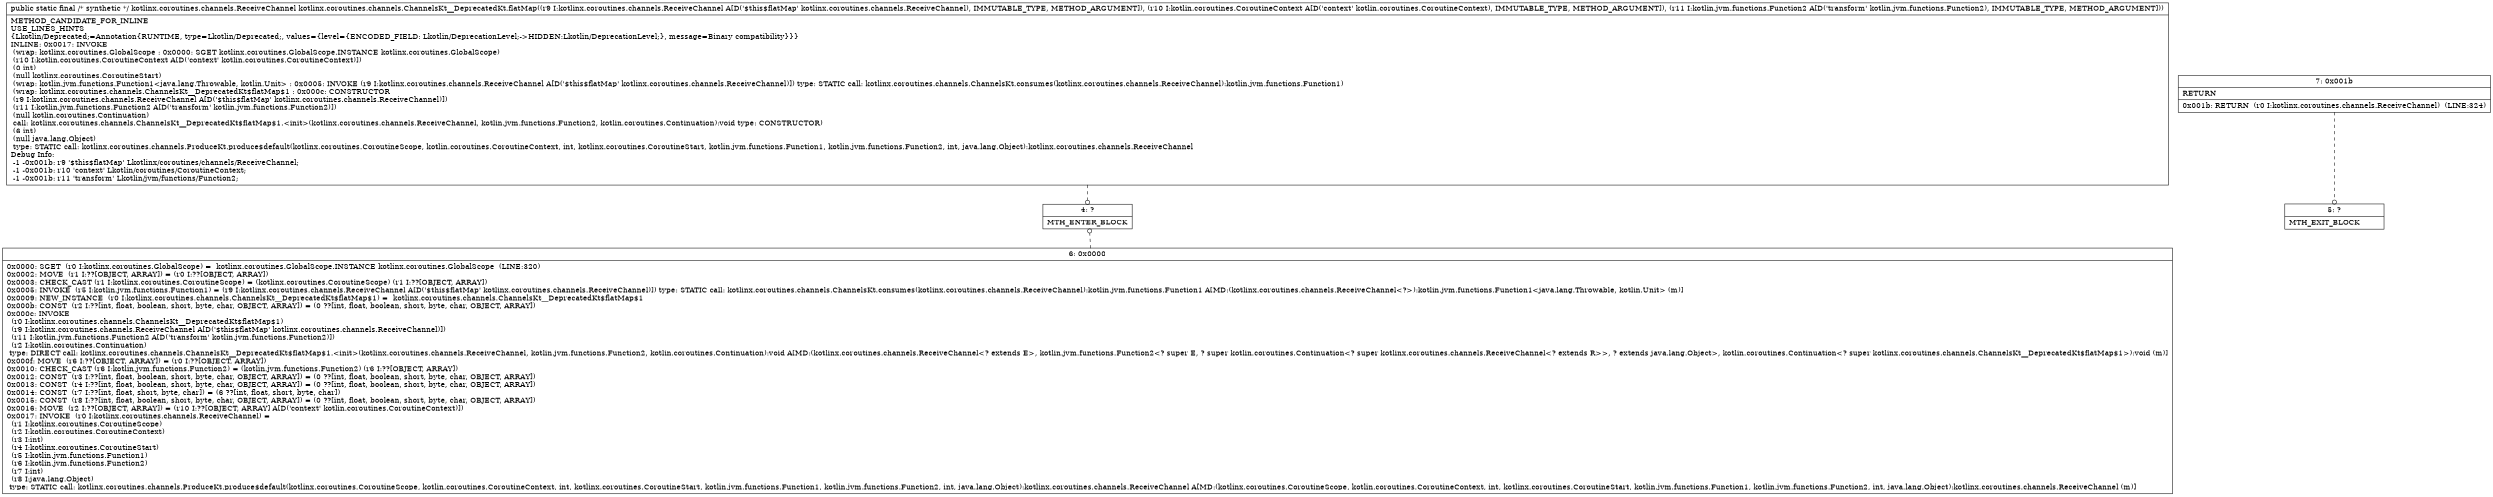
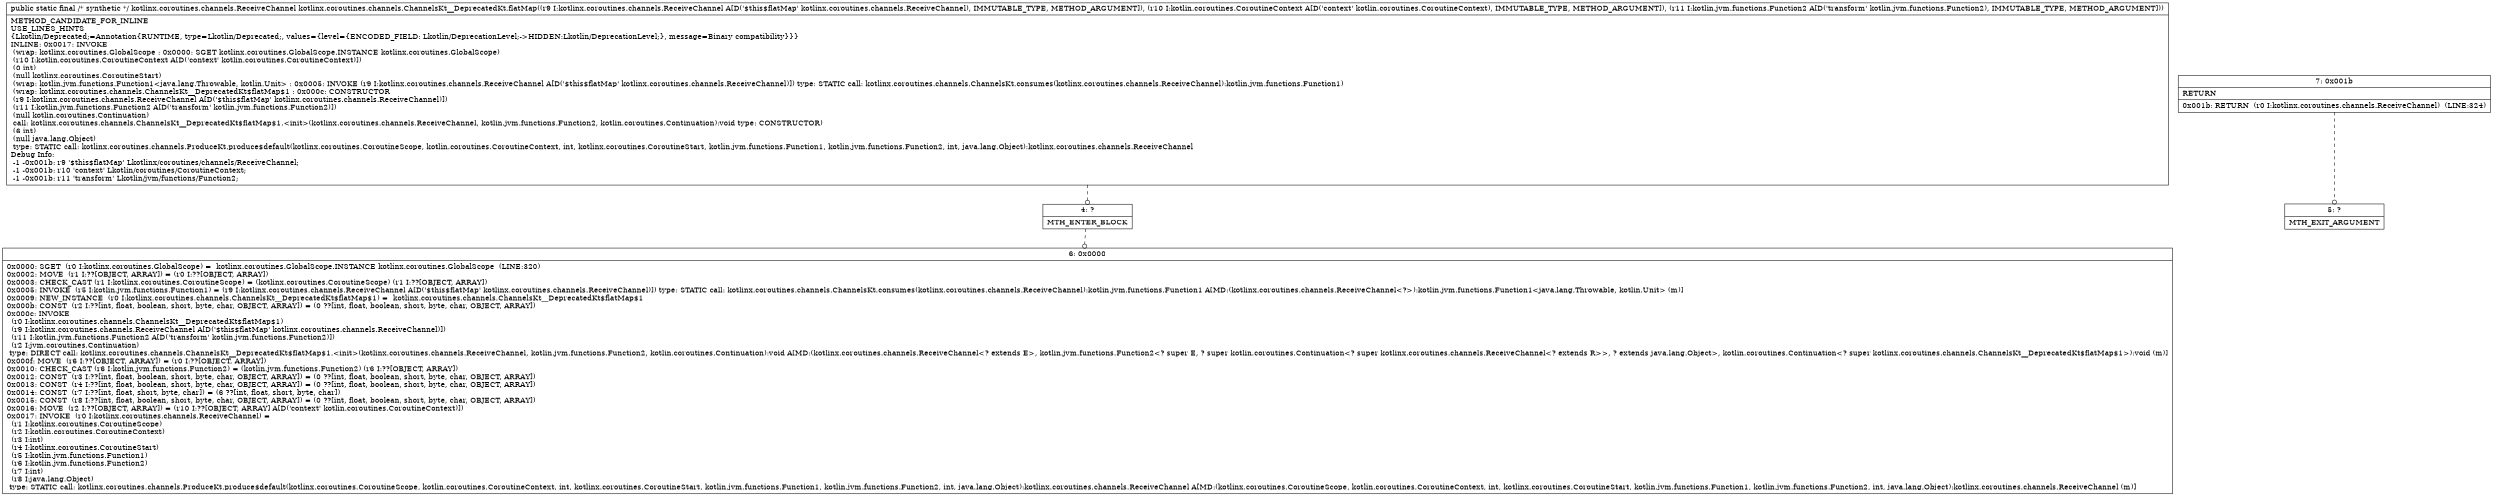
(2325, 223) -> (2334, 223)
(1090, 241) -> (1085, 236)
(77, 345) -> (73, 345)
